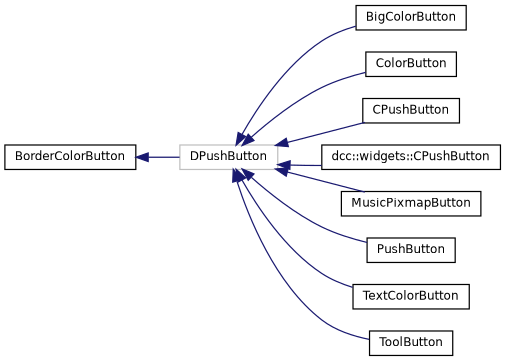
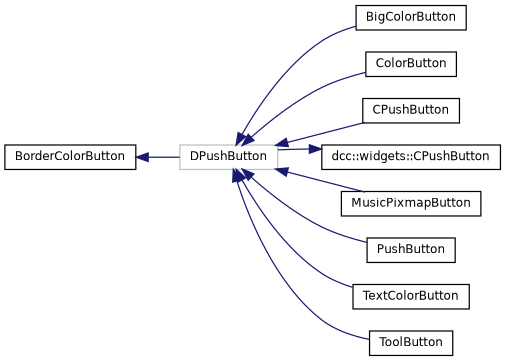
(306, 165) -> (293, 149)
